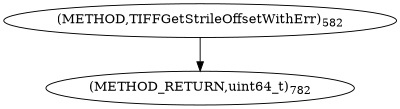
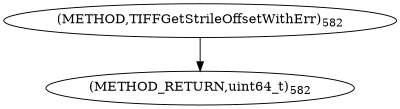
(300, 87) -> (300, 87)
